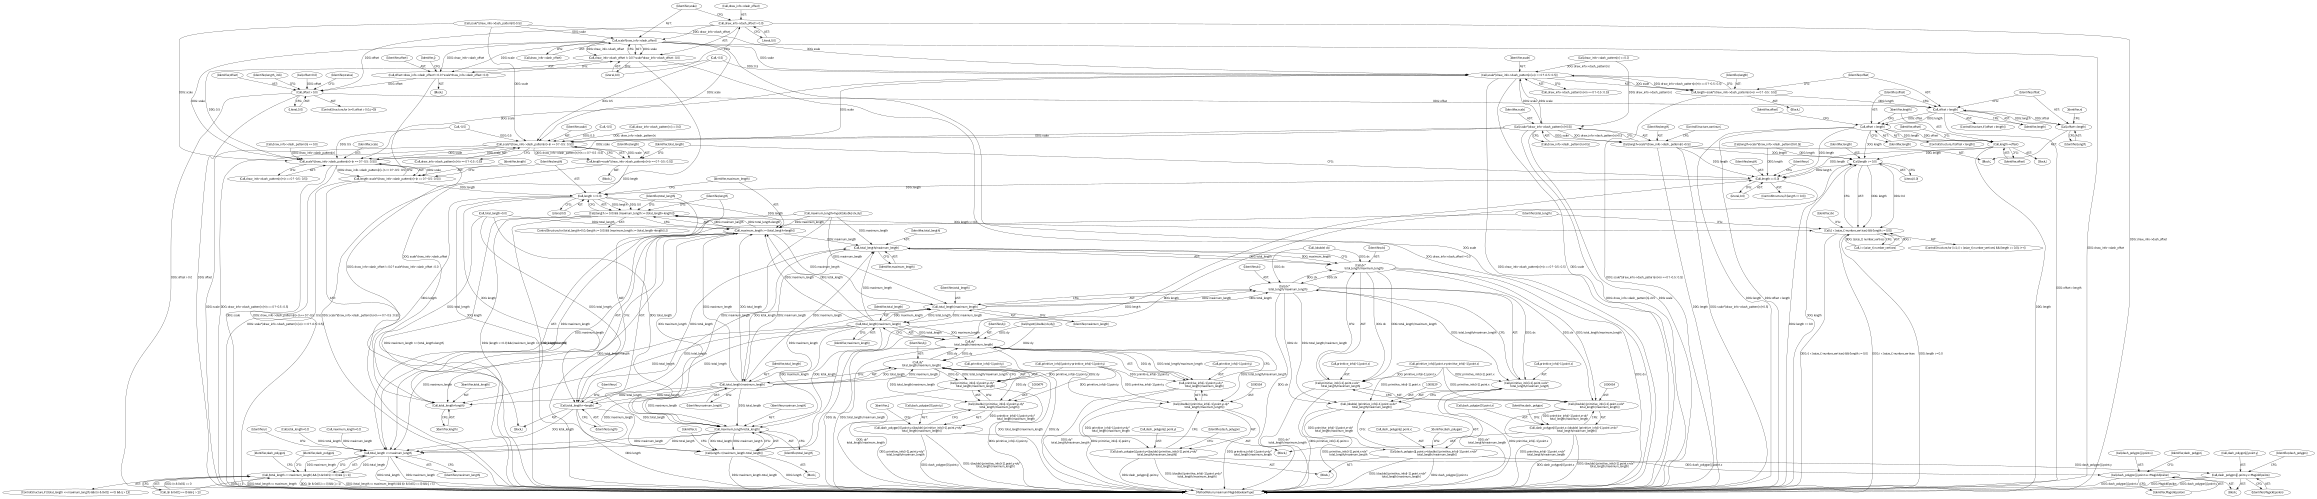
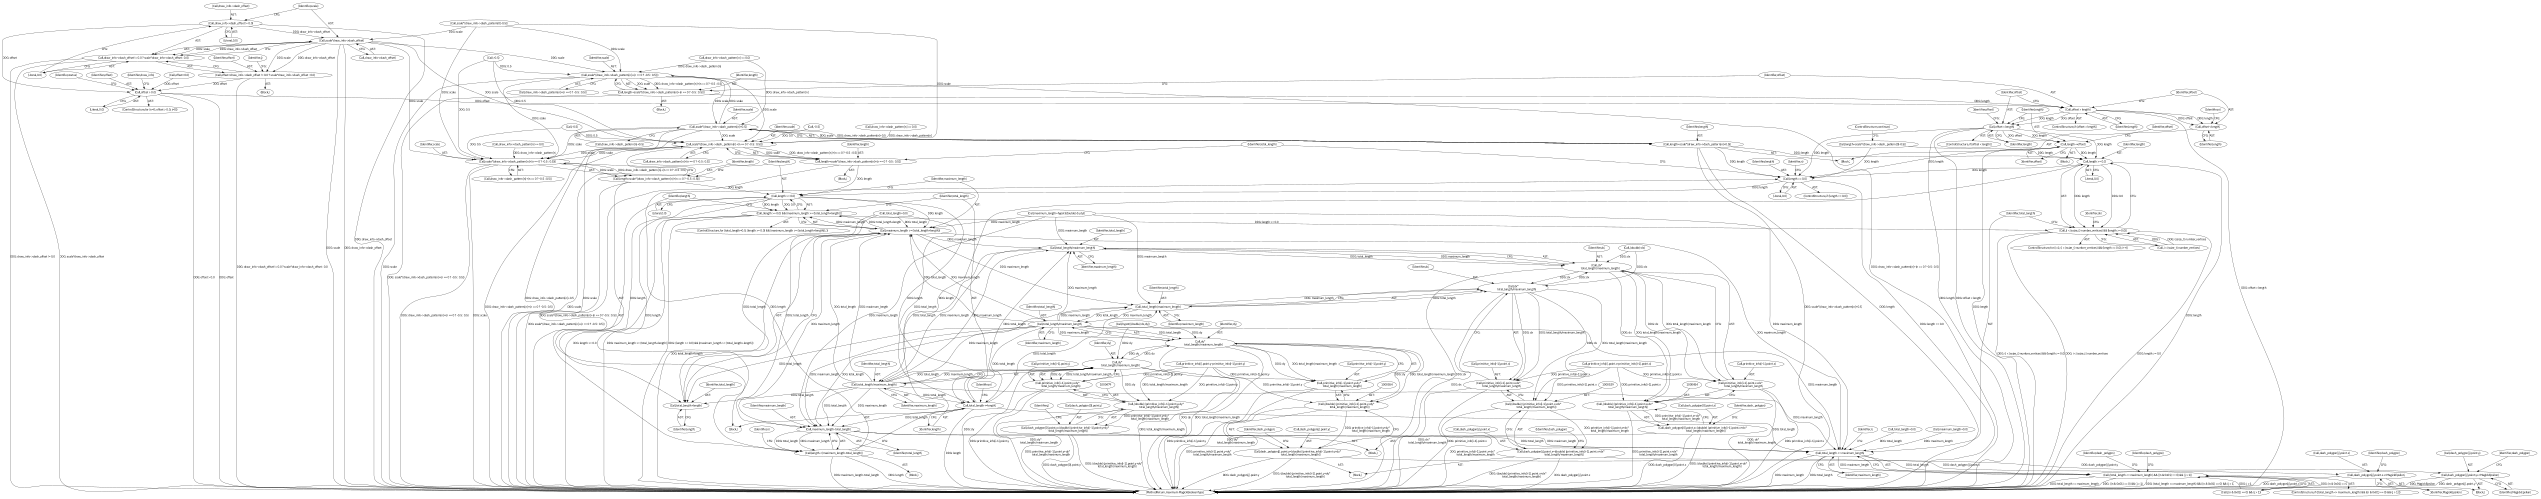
(268, 75) -> (141, 75)
(1681, 135) -> (1873, 135)
